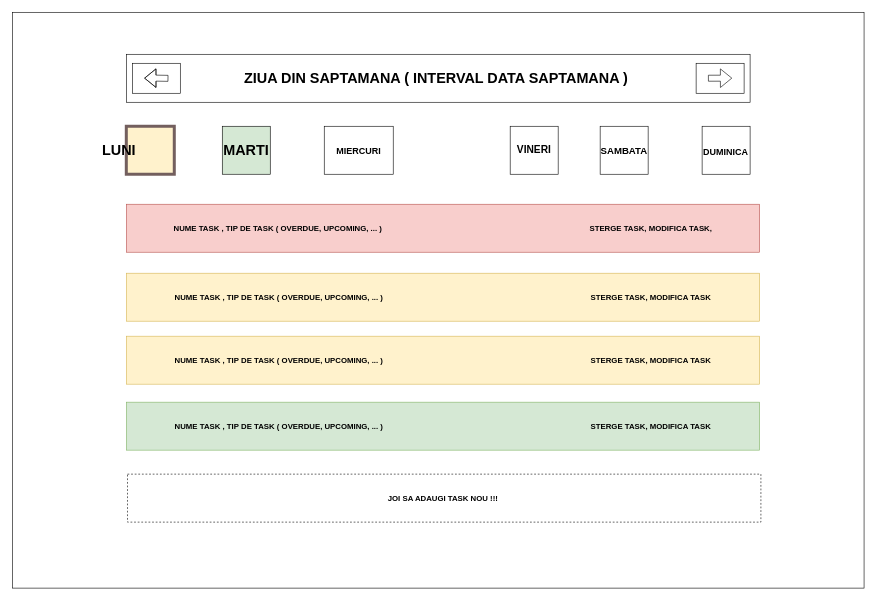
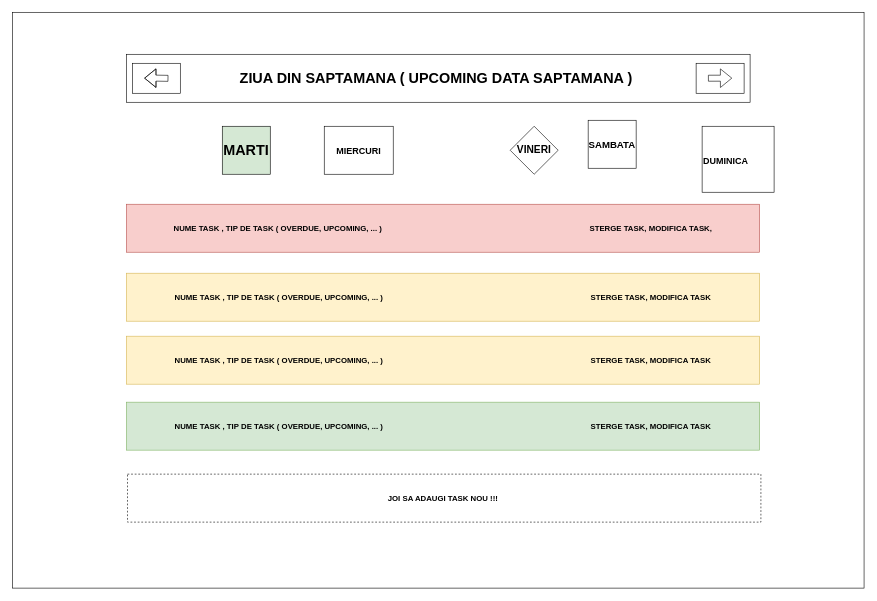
(438, 78) -> (438, 78)
(150, 150) -> none
(534, 150) -> (534, 150)
(624, 150) -> (612, 144)
(726, 150) -> (738, 159)
